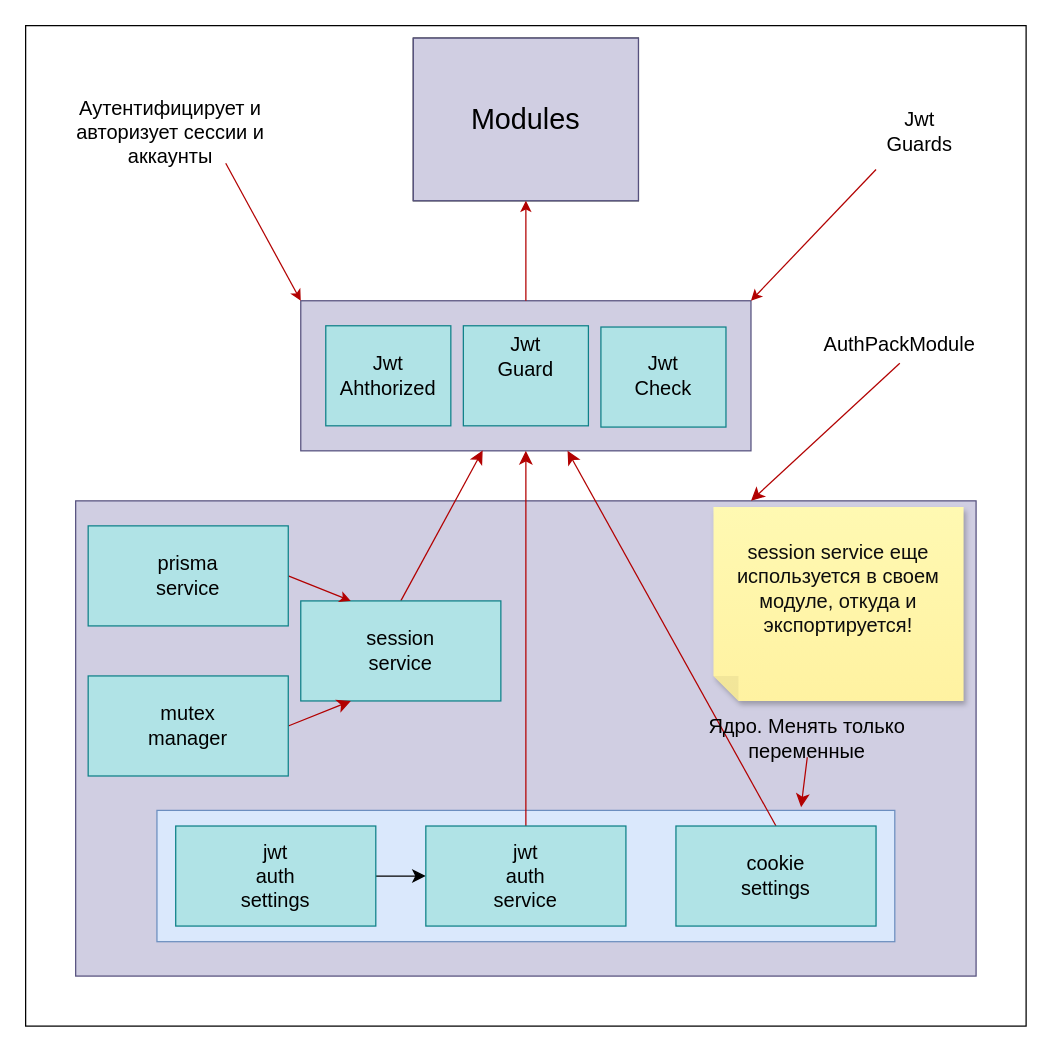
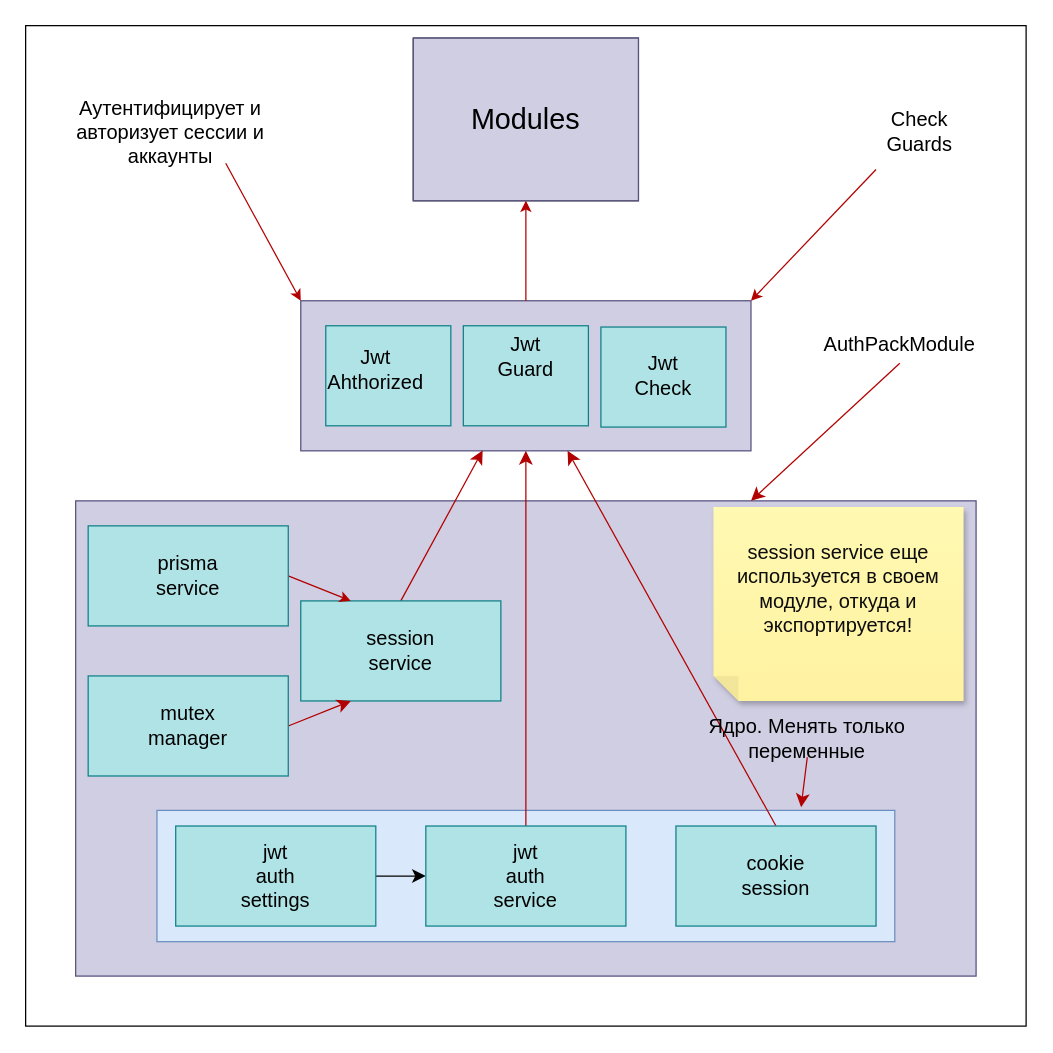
(919, 132) -> (919, 132)
(388, 376) -> (376, 369)
(776, 876) -> (776, 876)
